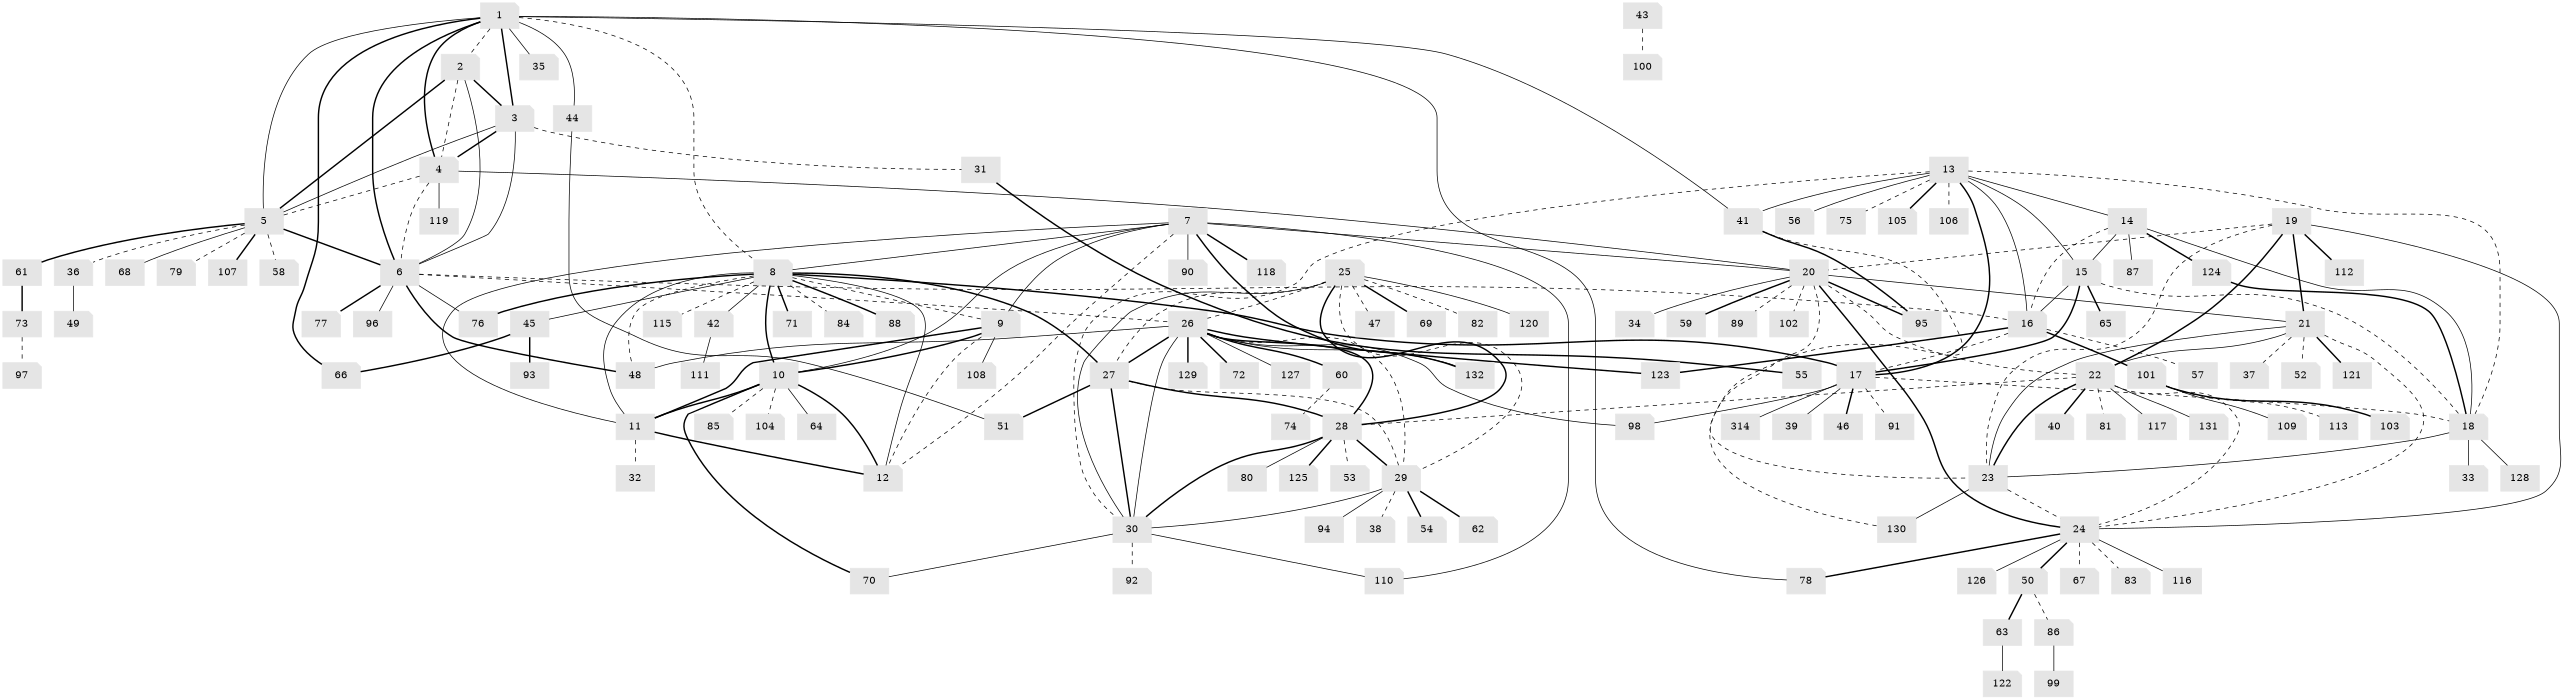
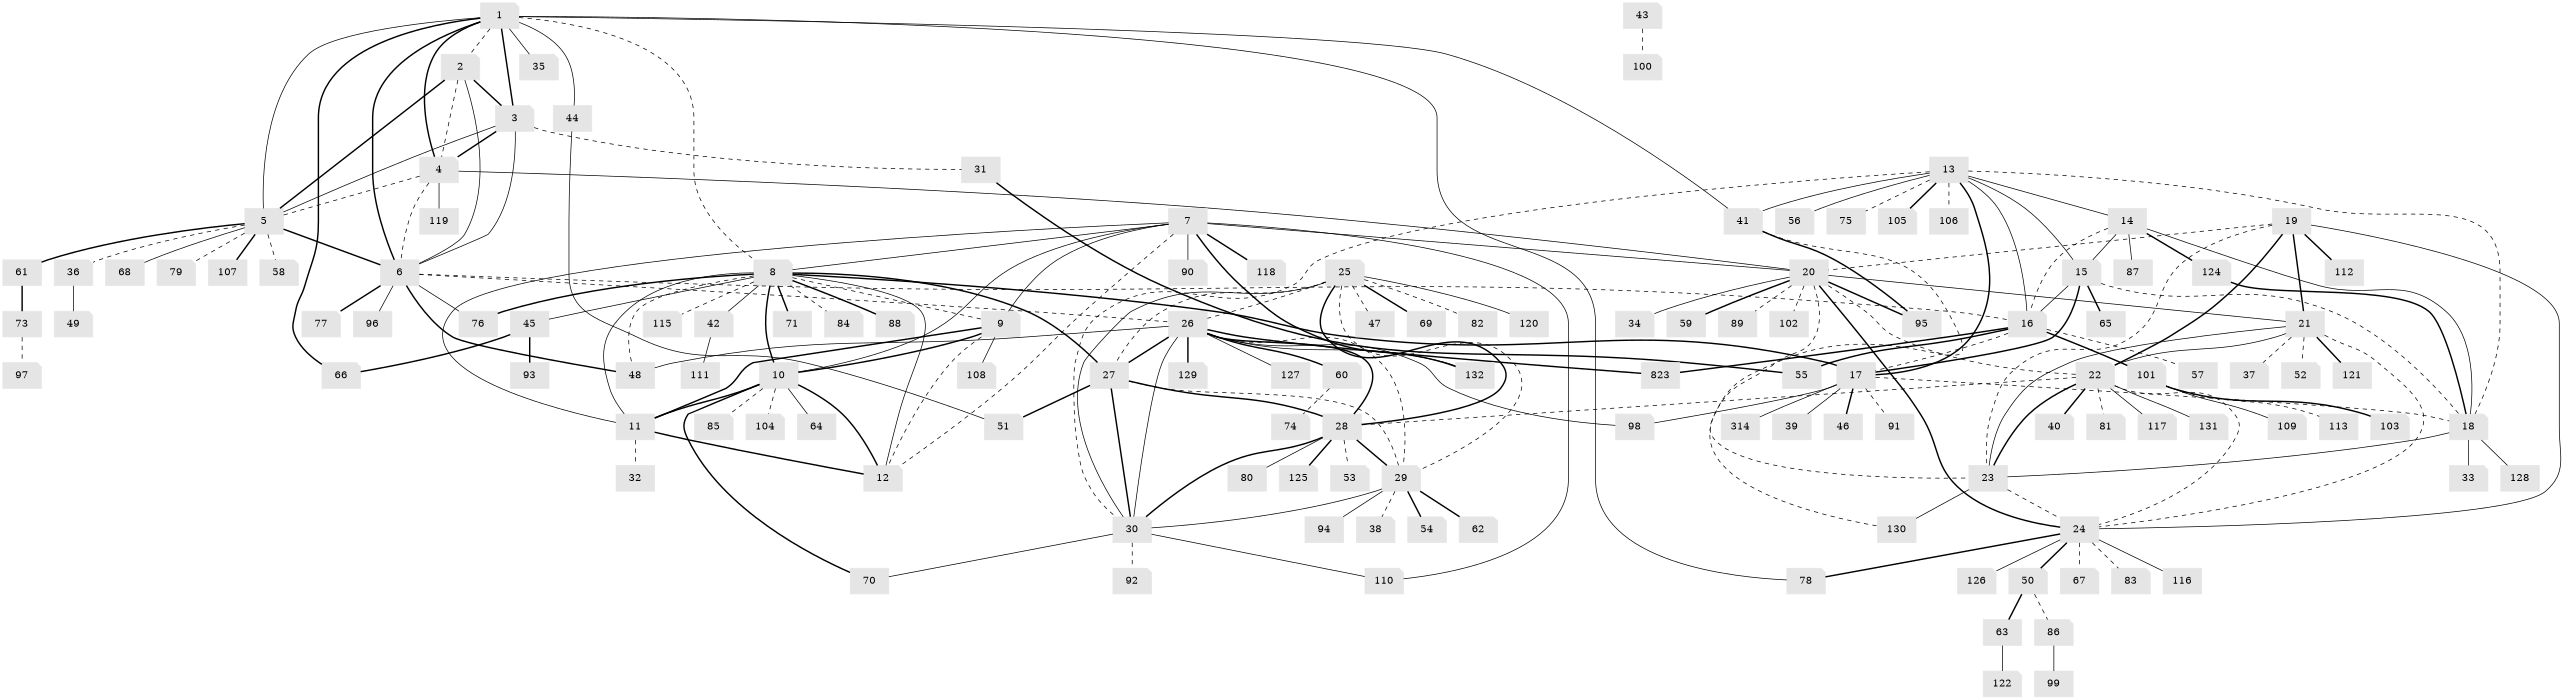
none -> (1928, 344)
(1239, 376) -> none
(1661, 376) -> (1661, 376)
